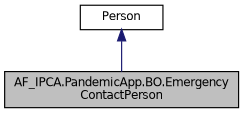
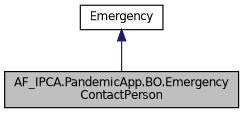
(122, 17) -> (122, 17)
